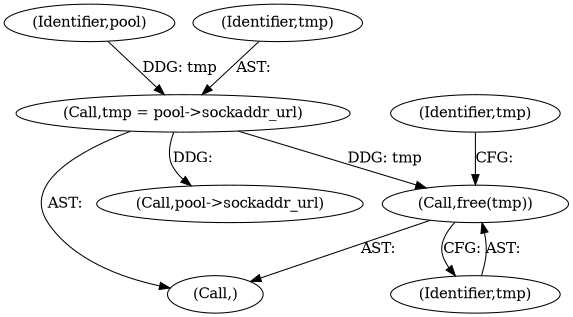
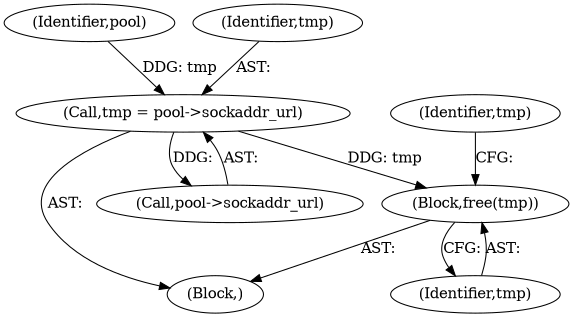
none -> (222, 161)
(475, 204) -> (475, 204)
(215, 294) -> (215, 294)
